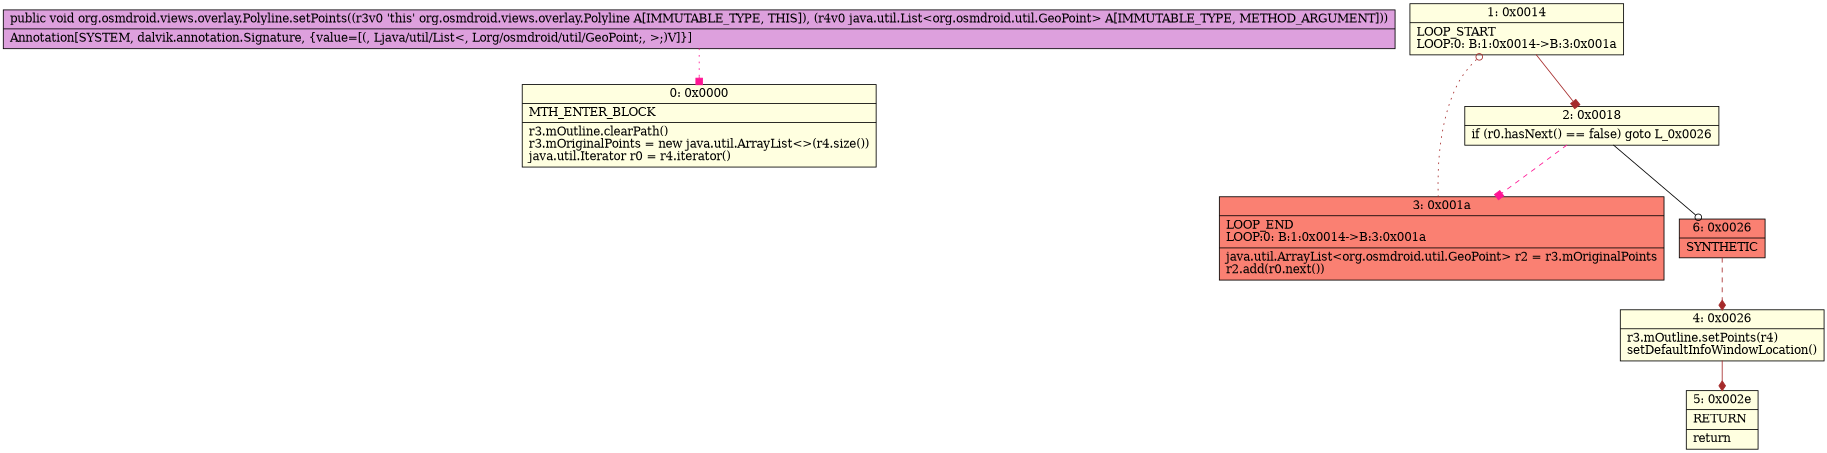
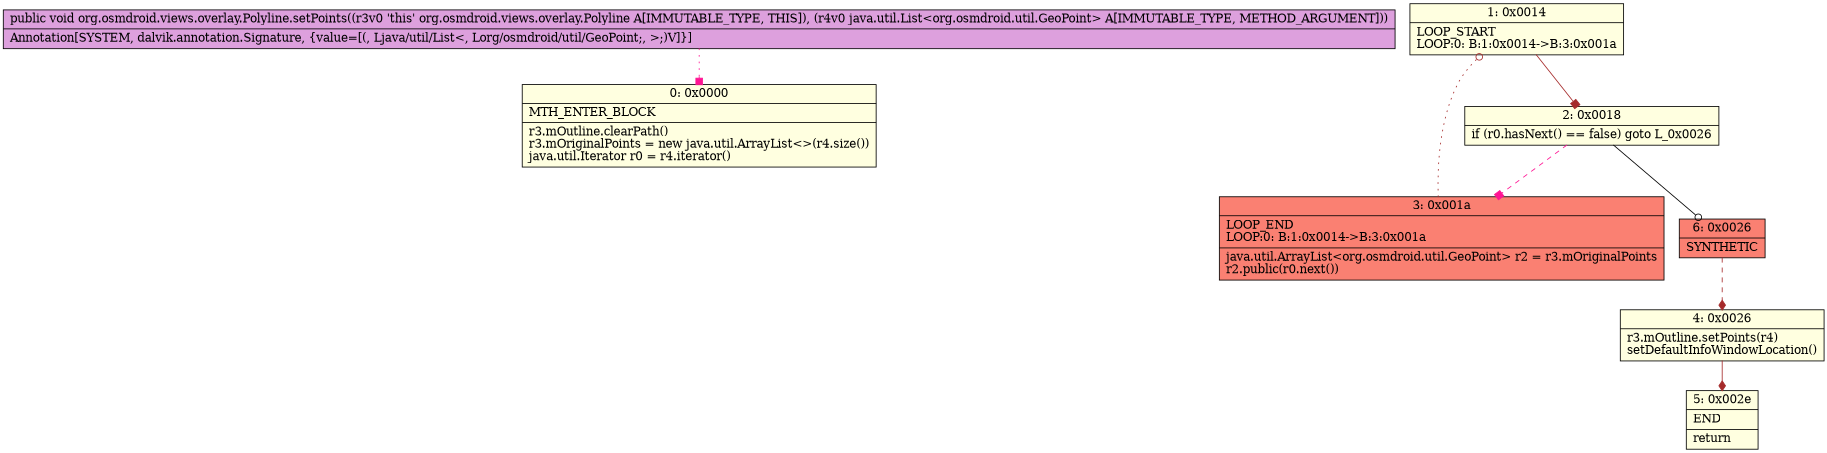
(1275, 270) -> (1282, 270)
(1720, 419) -> (1707, 419)
